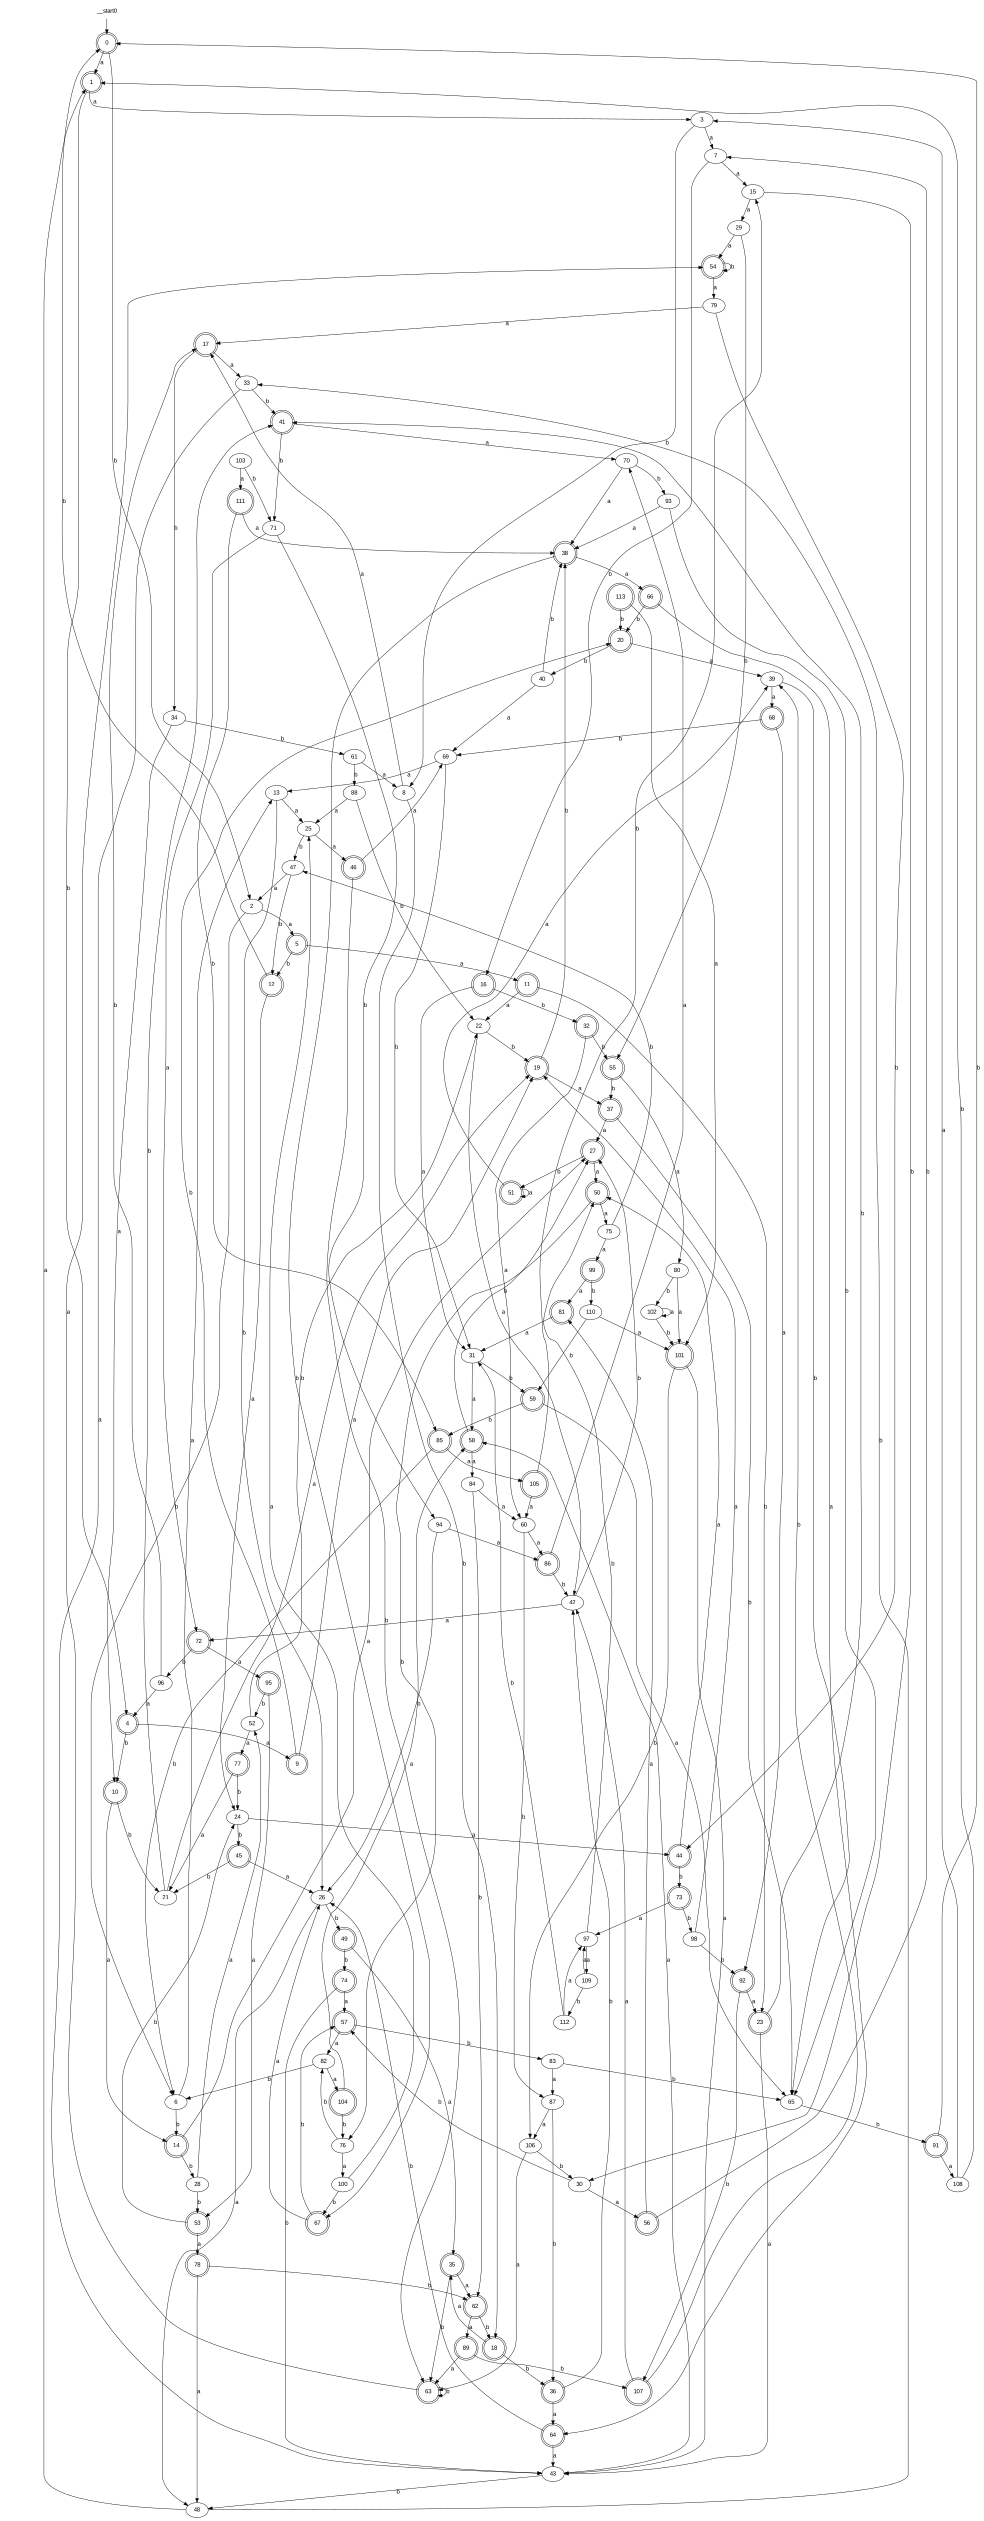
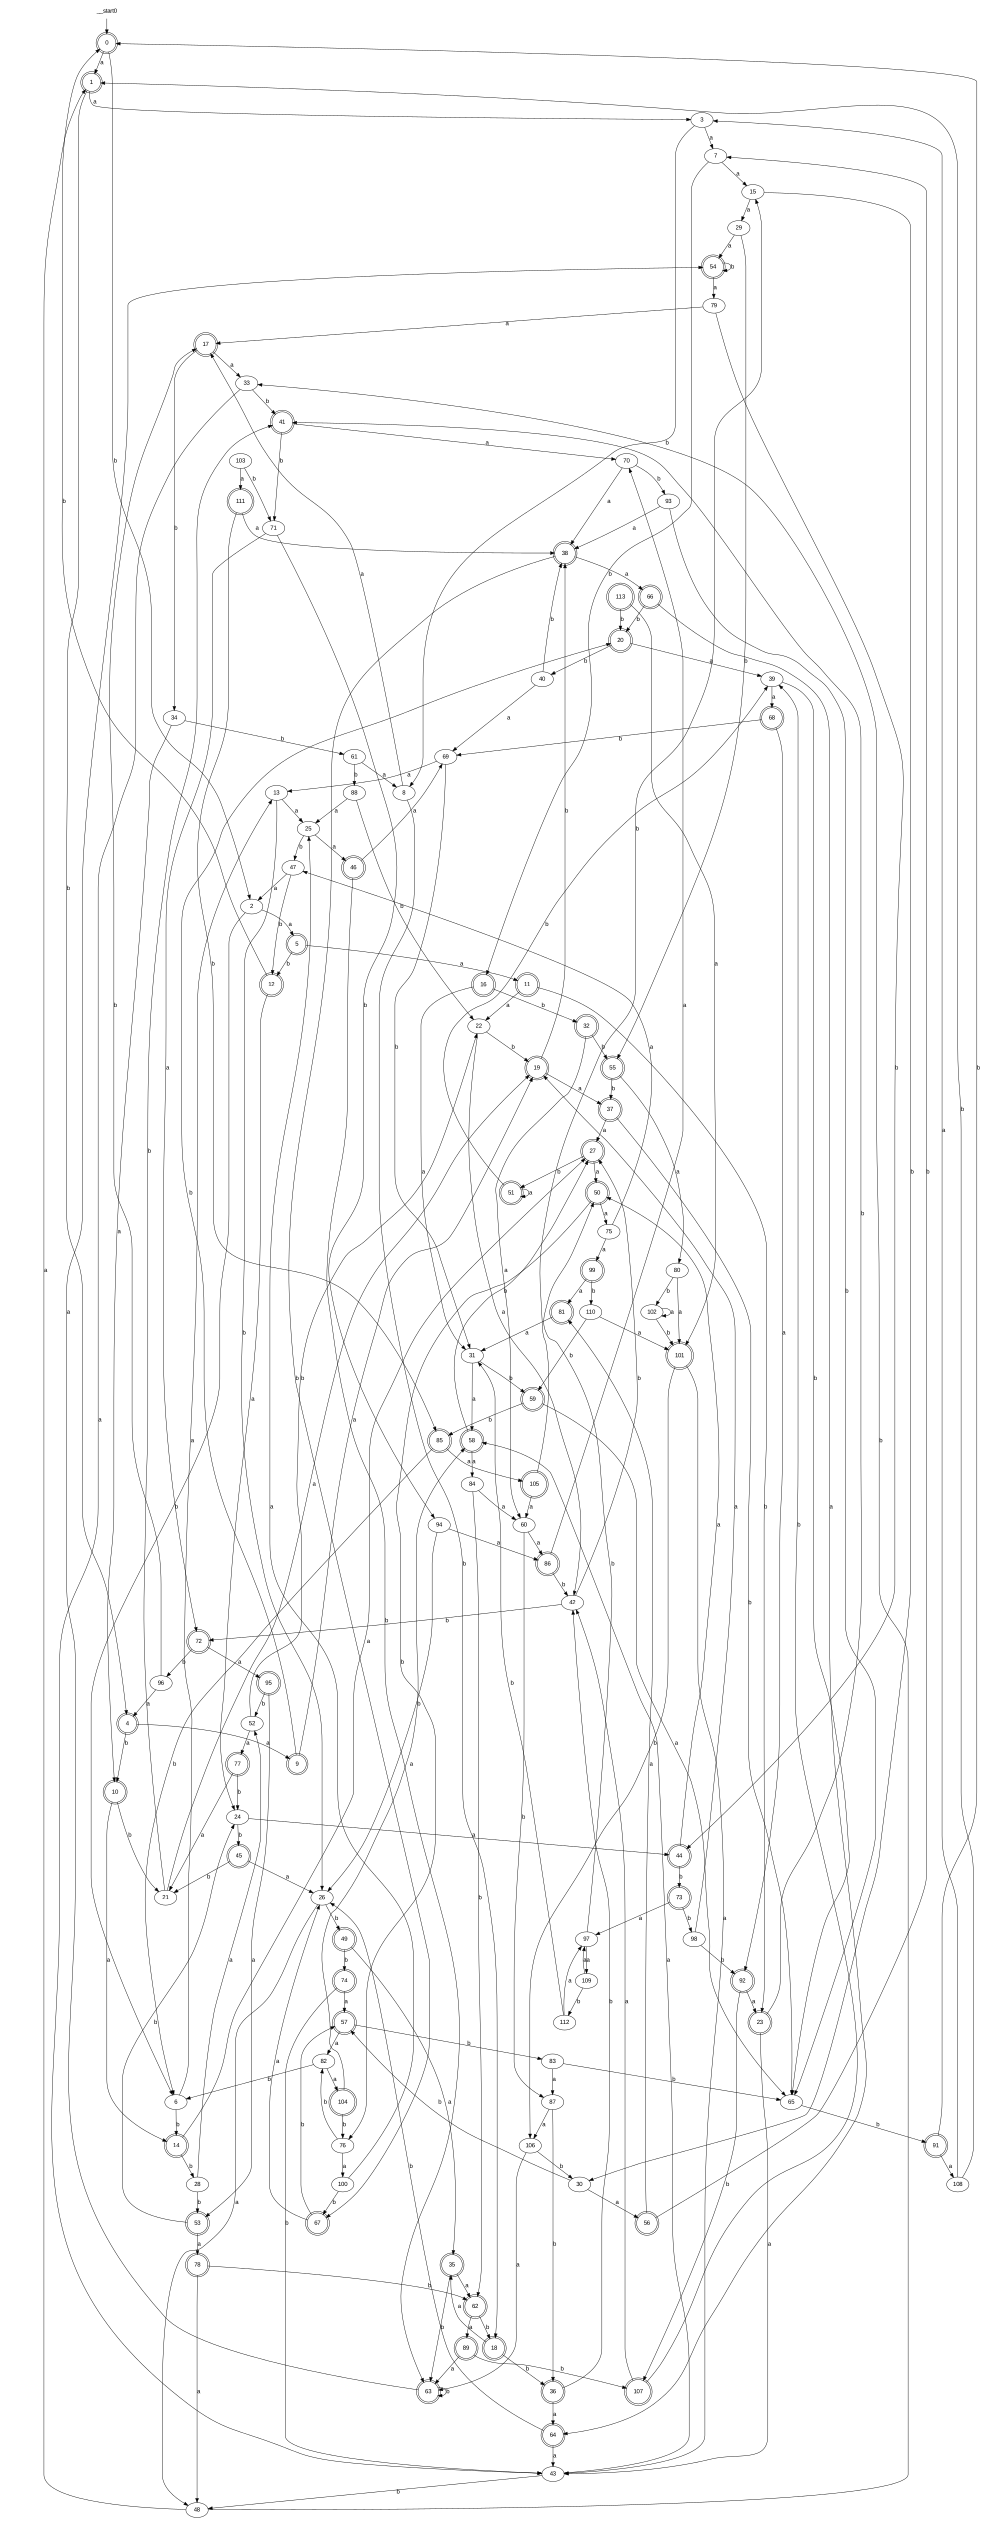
(547, 925) -> (547, 925)
(652, 1047) -> (652, 1047)
(447, 1621) -> (447, 1621)
